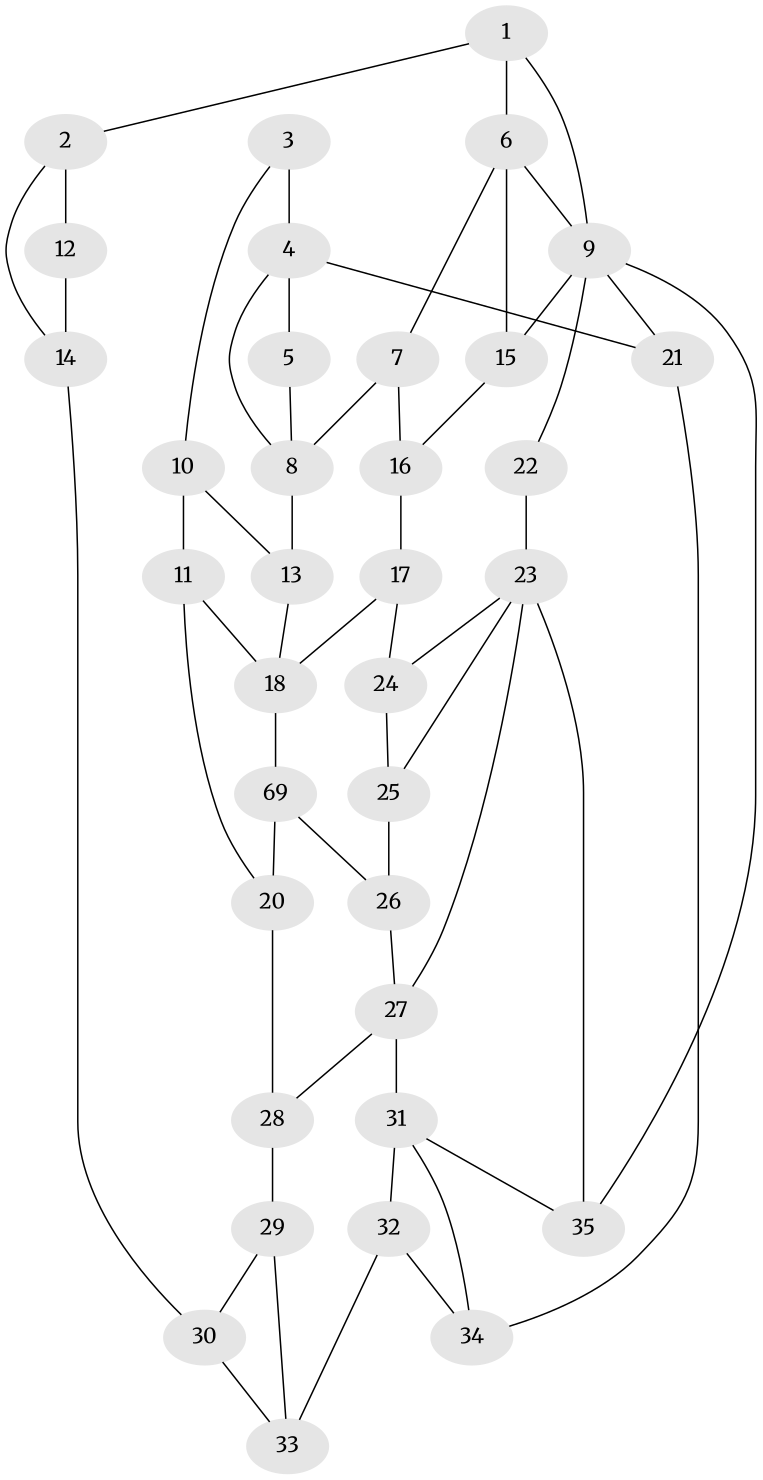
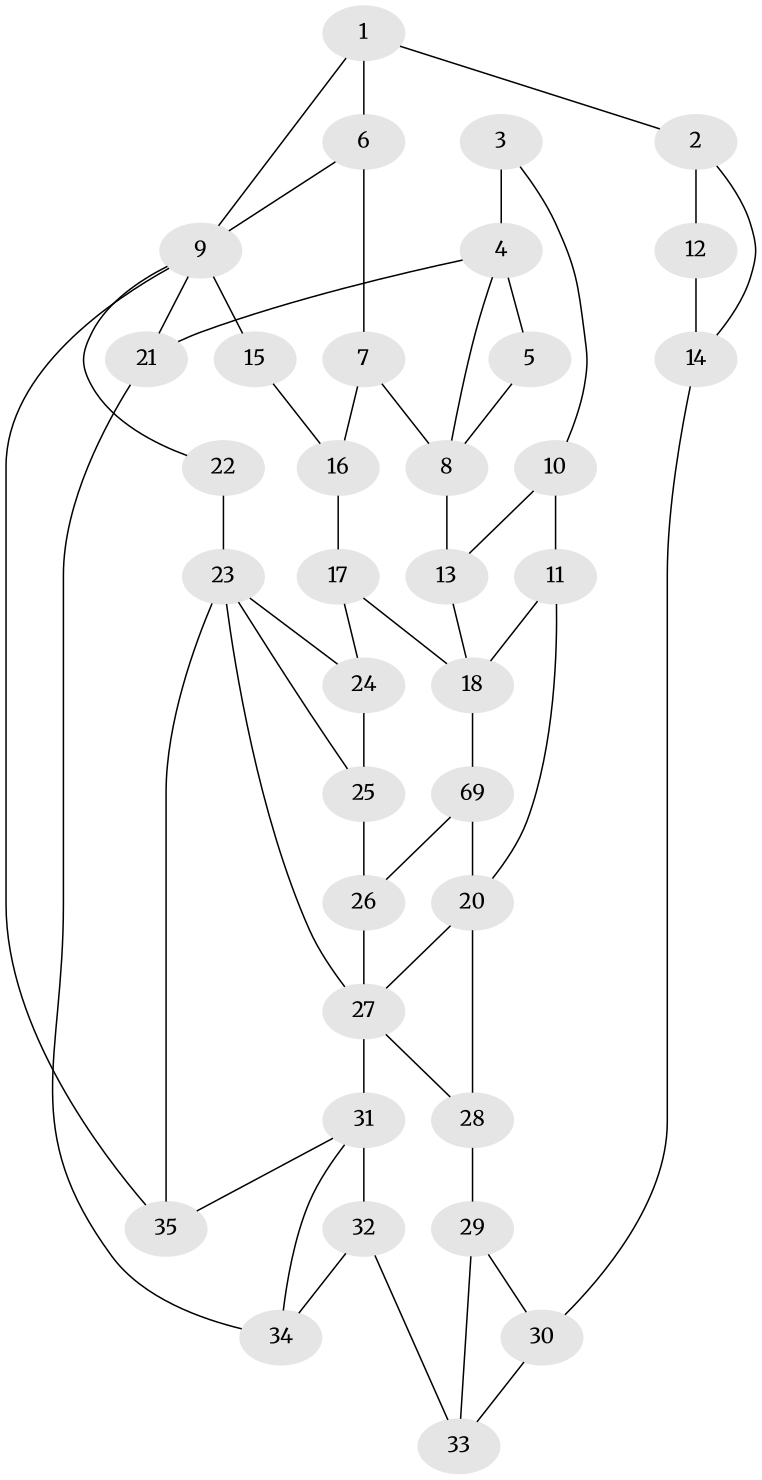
(507, 251) -> none
none -> (418, 957)
